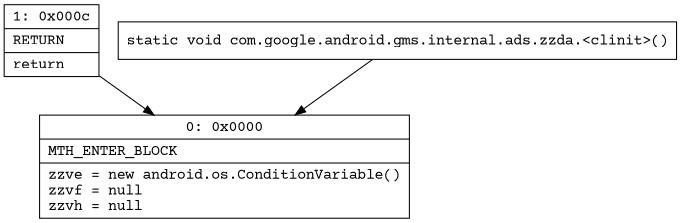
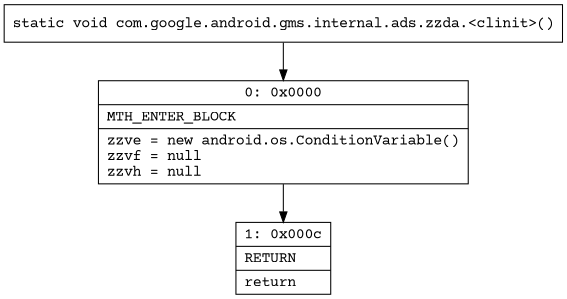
(122, 92) -> (283, 198)
